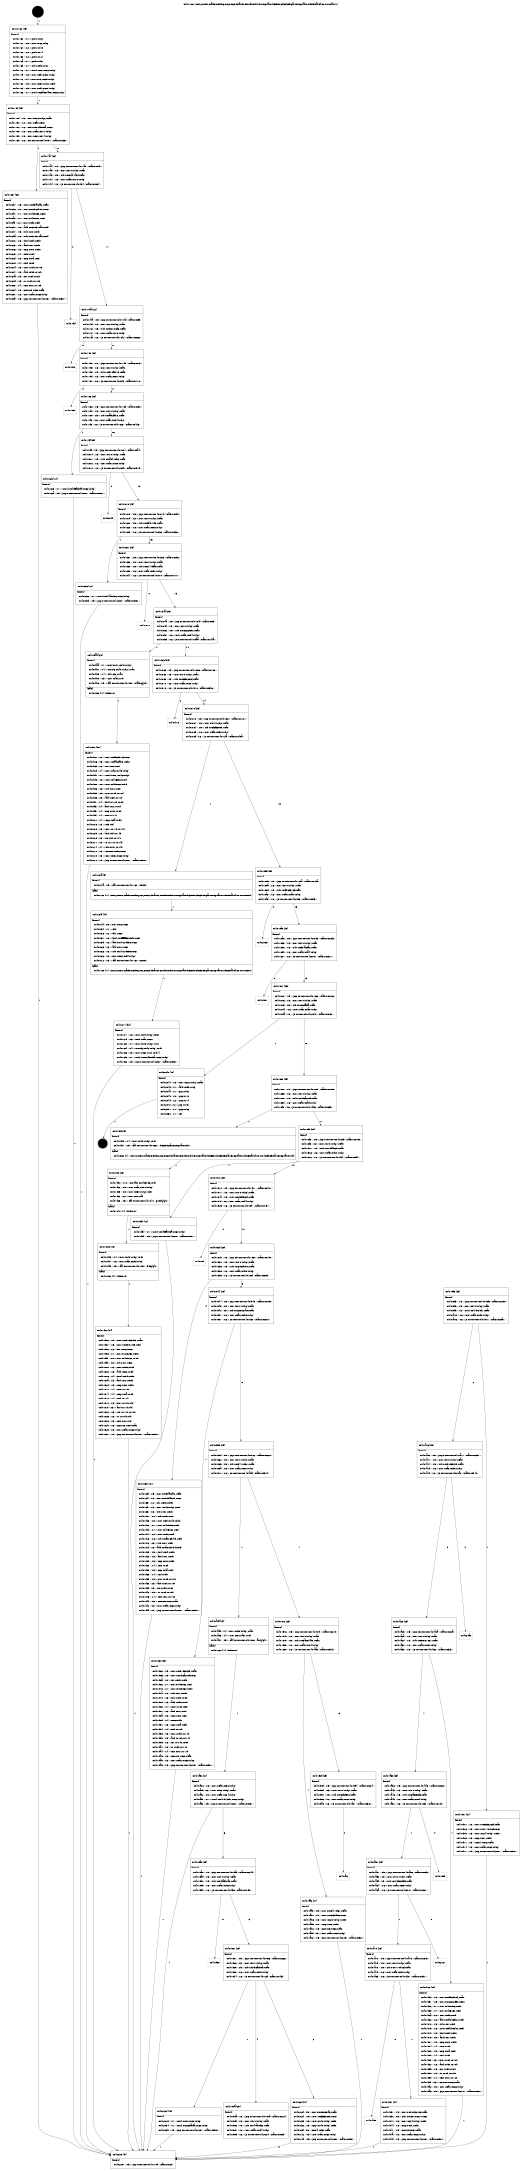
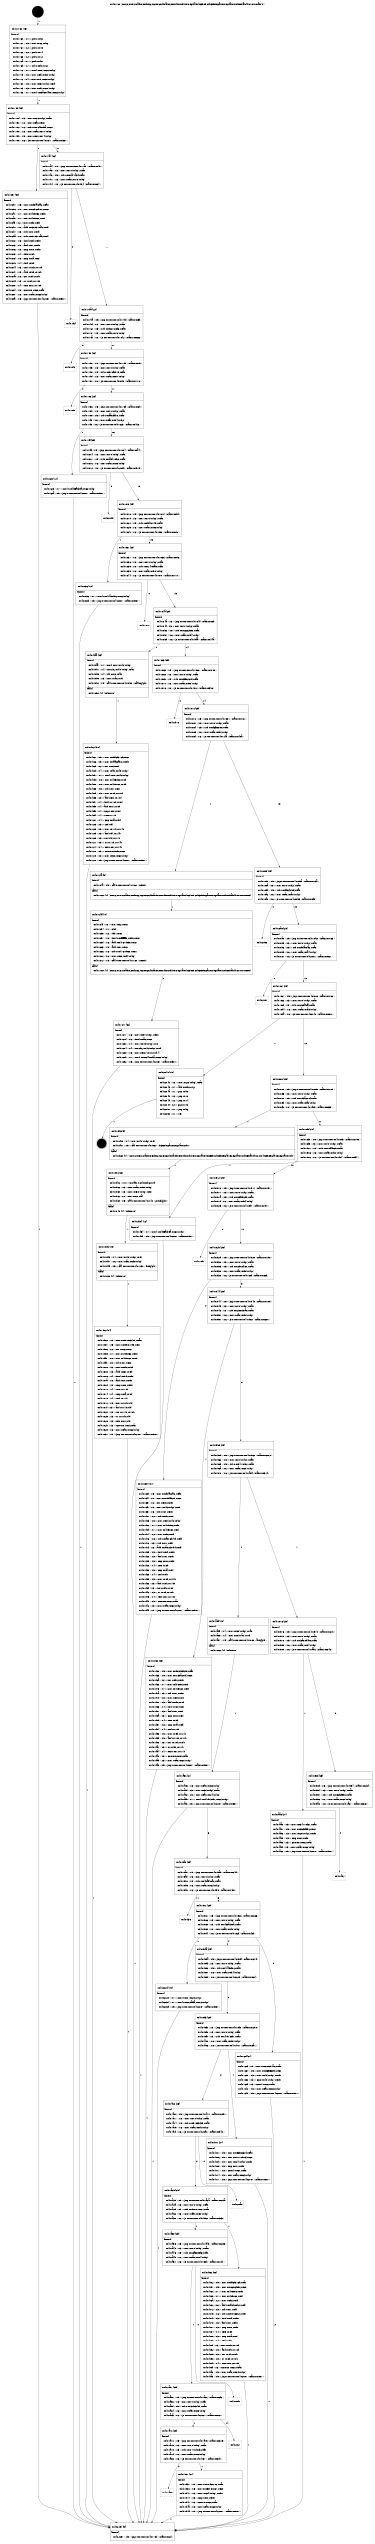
(431, 1920) -> (227, 2423)
none -> (227, 1997)
